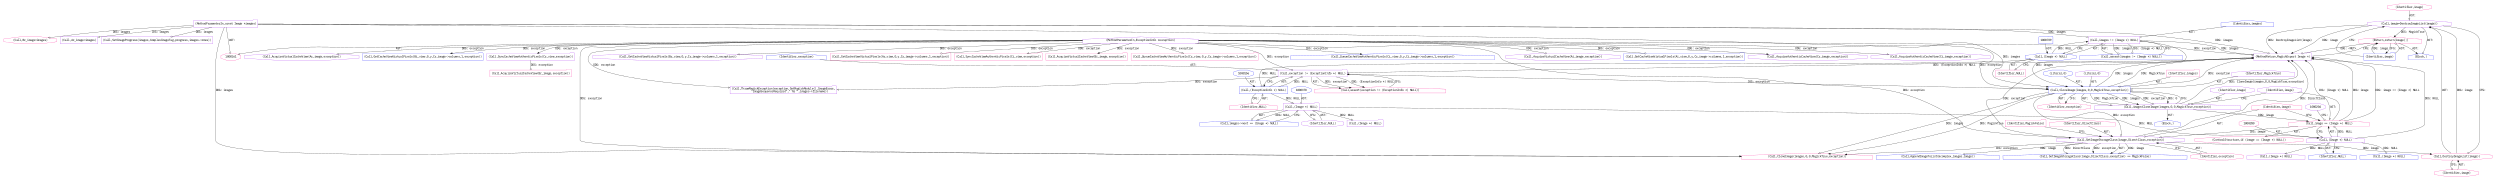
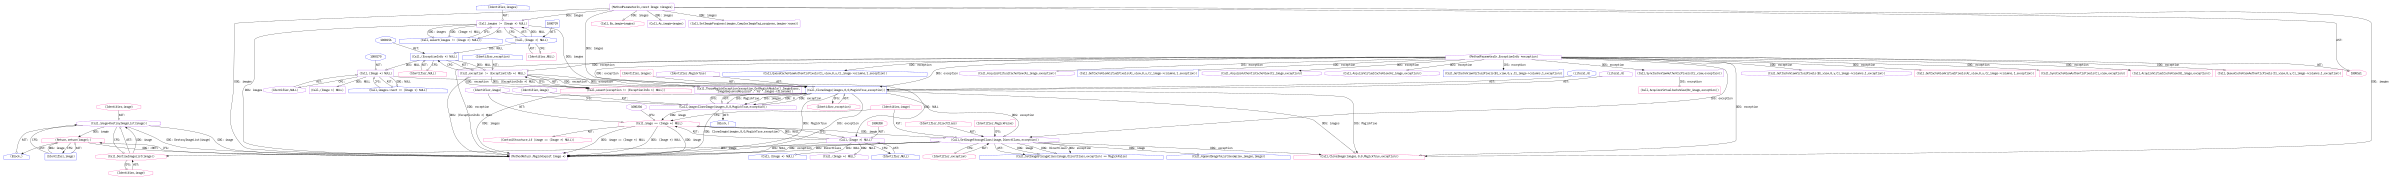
(2413, 32) -> (101, 132)
(1931, 57) -> none
(1801, 66) -> (453, 130)
